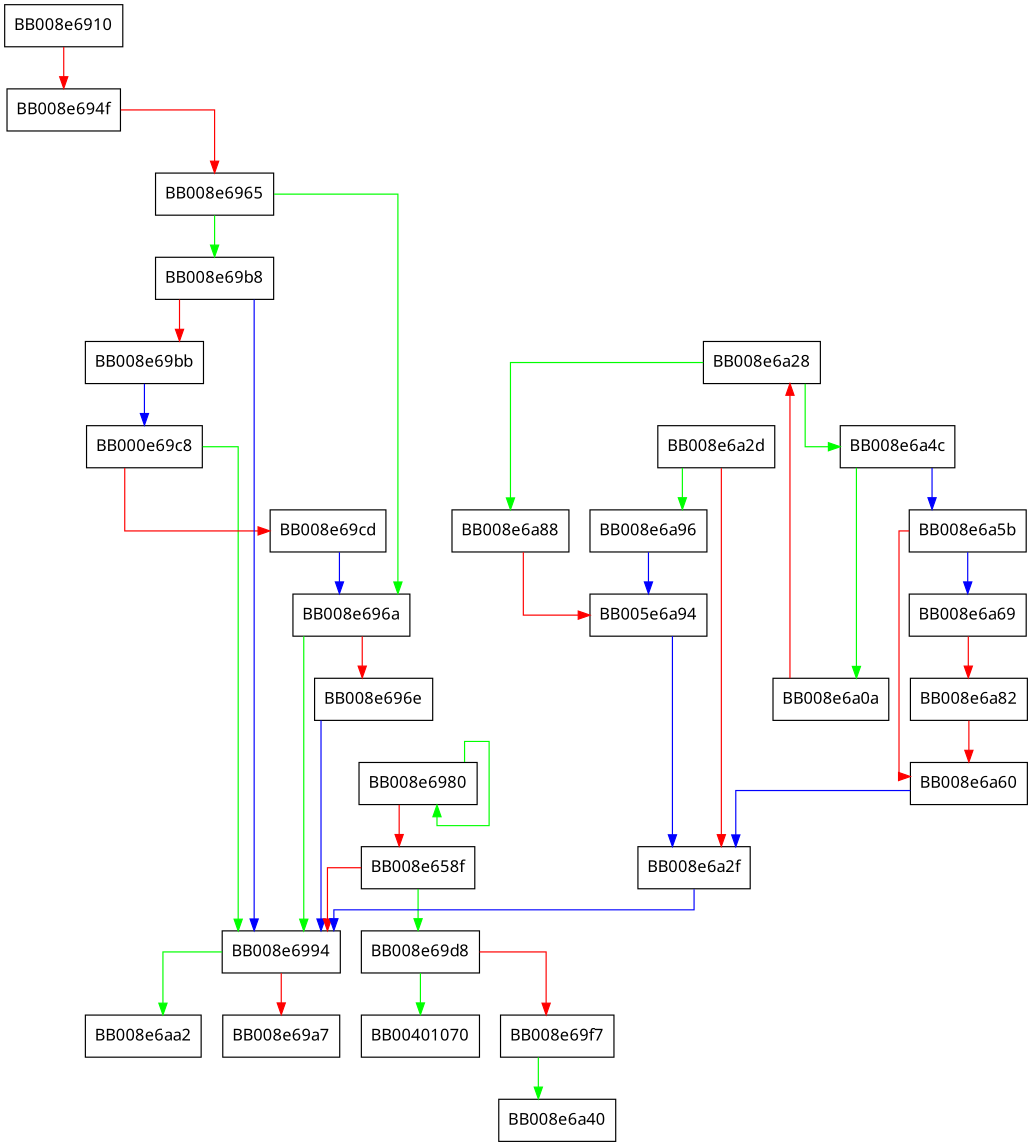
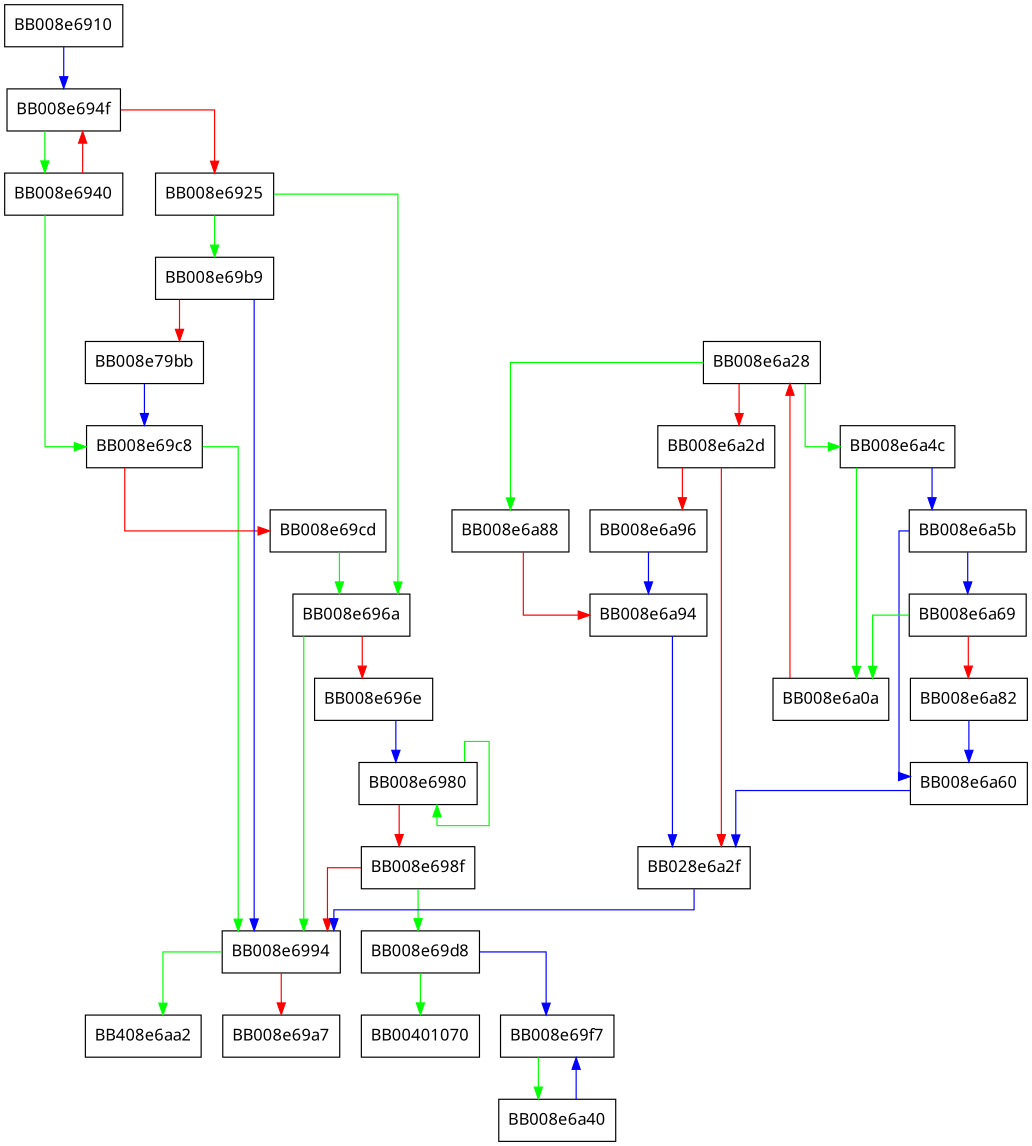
(64, 62) -> (64, 62)
none -> (64, 194)
(215, 194) -> (215, 194)
(215, 278) -> (215, 278)
(144, 363) -> (144, 363)
none -> (739, 399)
(144, 447) -> (144, 447)
(682, 483) -> (682, 483)
(339, 567) -> (339, 567)
(648, 615) -> (648, 615)
none -> (873, 623)
(899, 649) -> (899, 649)
(969, 735) -> (969, 735)
(321, 820) -> (396, 735)
(418, 868) -> (418, 868)
(694, 868) -> (694, 868)
(538, 952) -> (538, 952)
(143, 1036) -> (143, 1036)
none -> (576, 1084)
